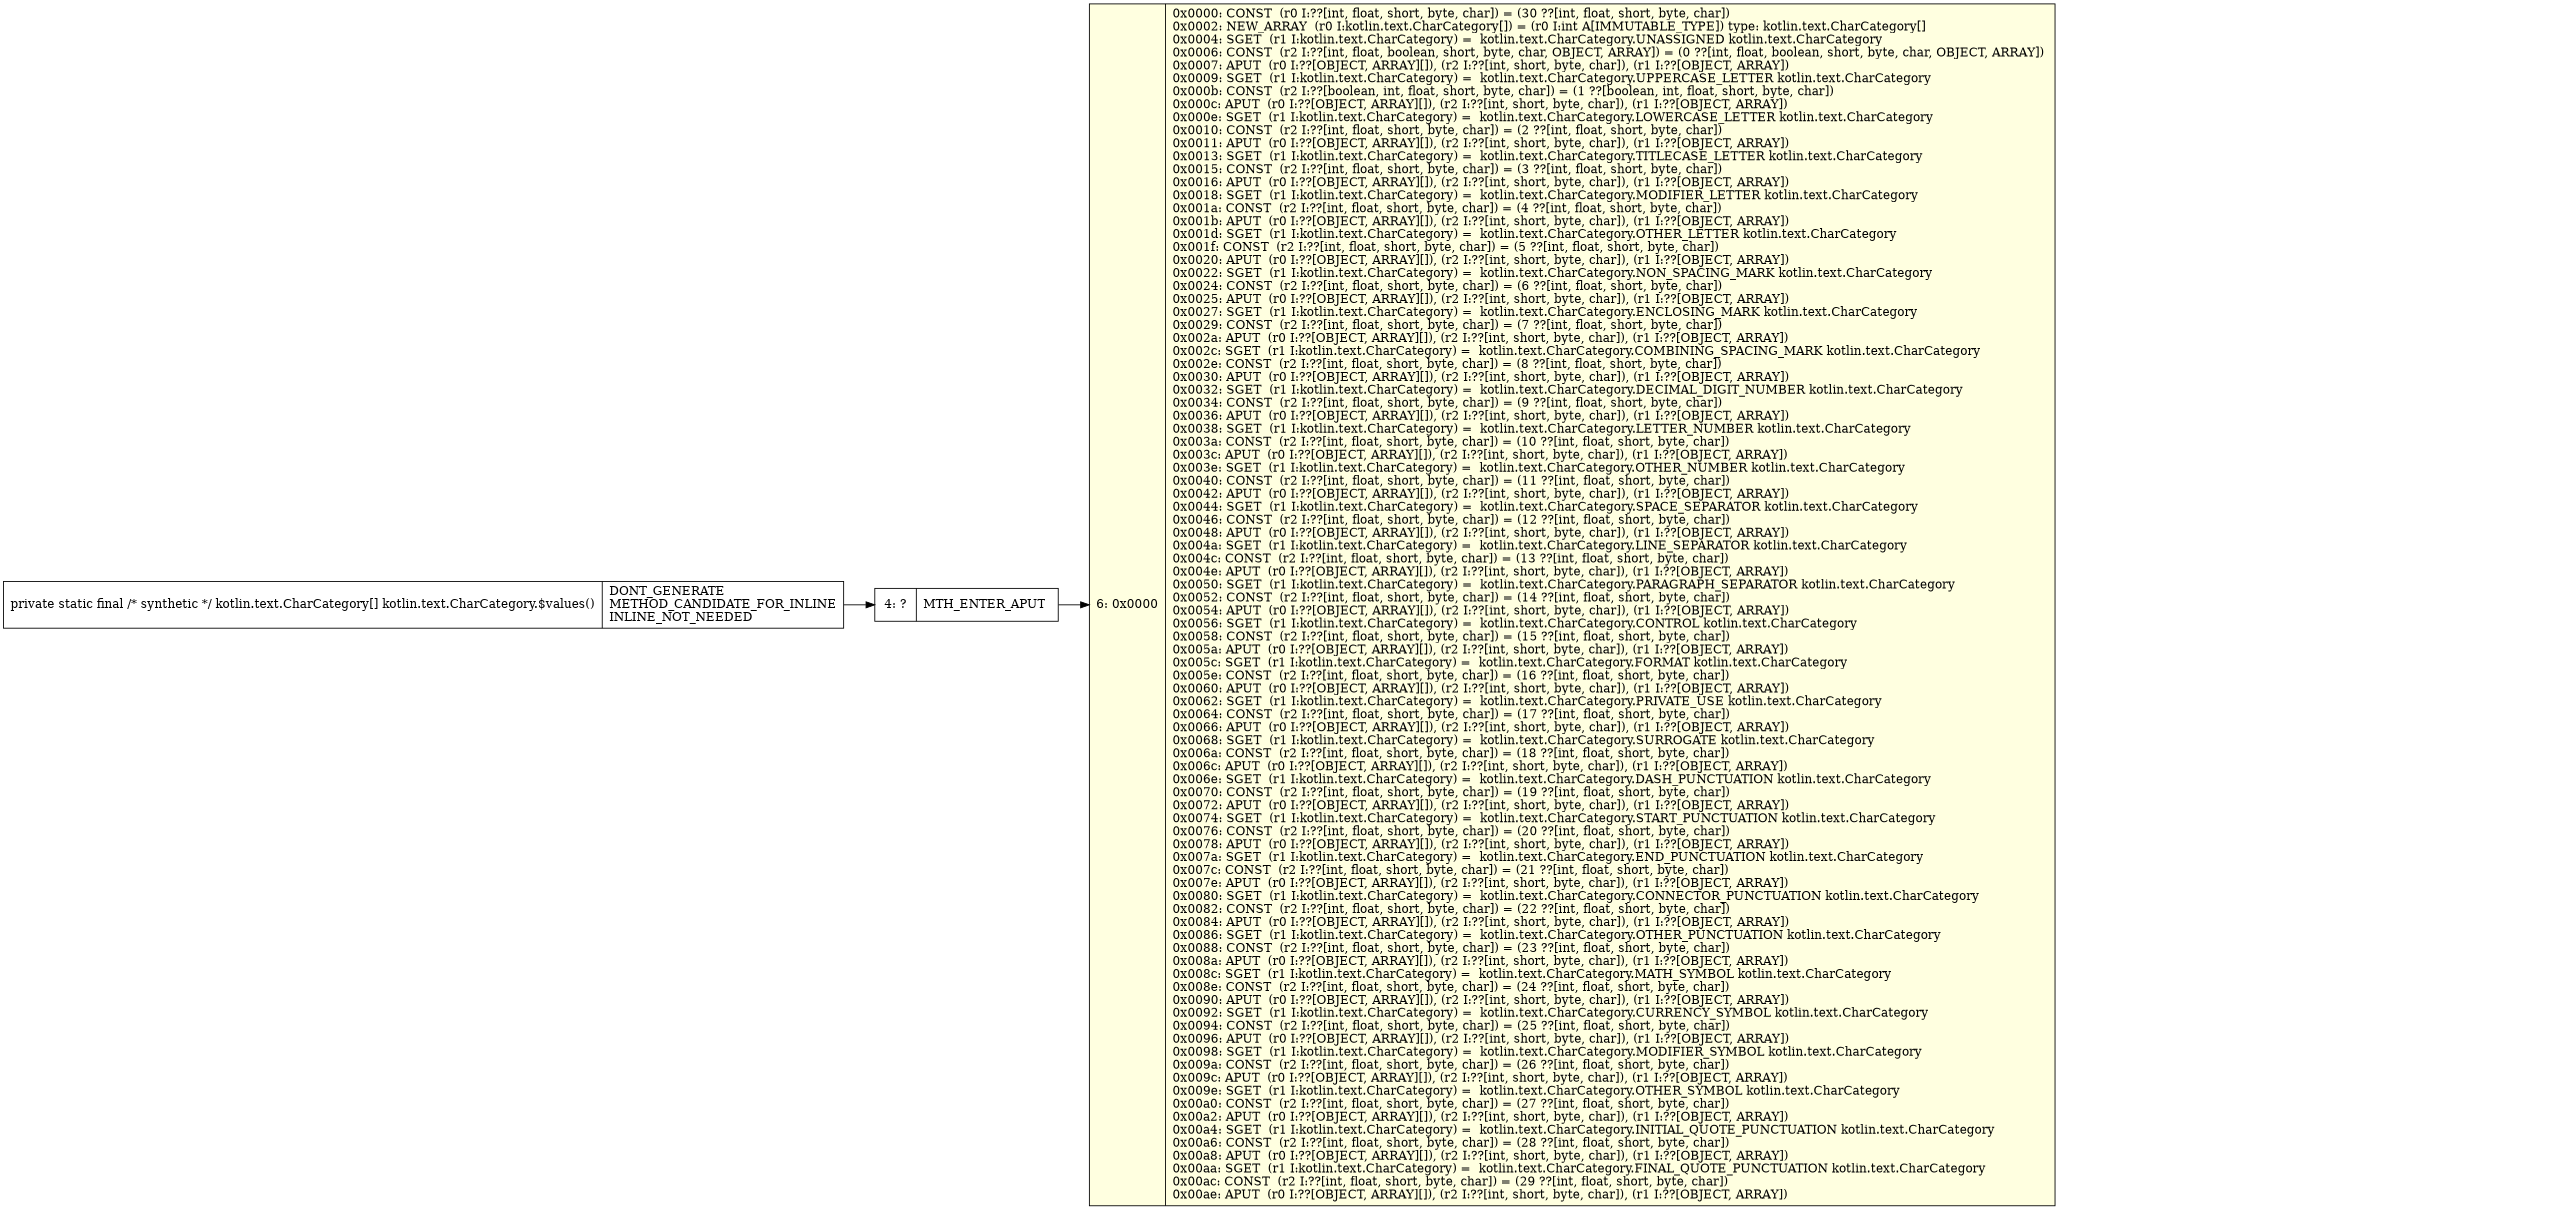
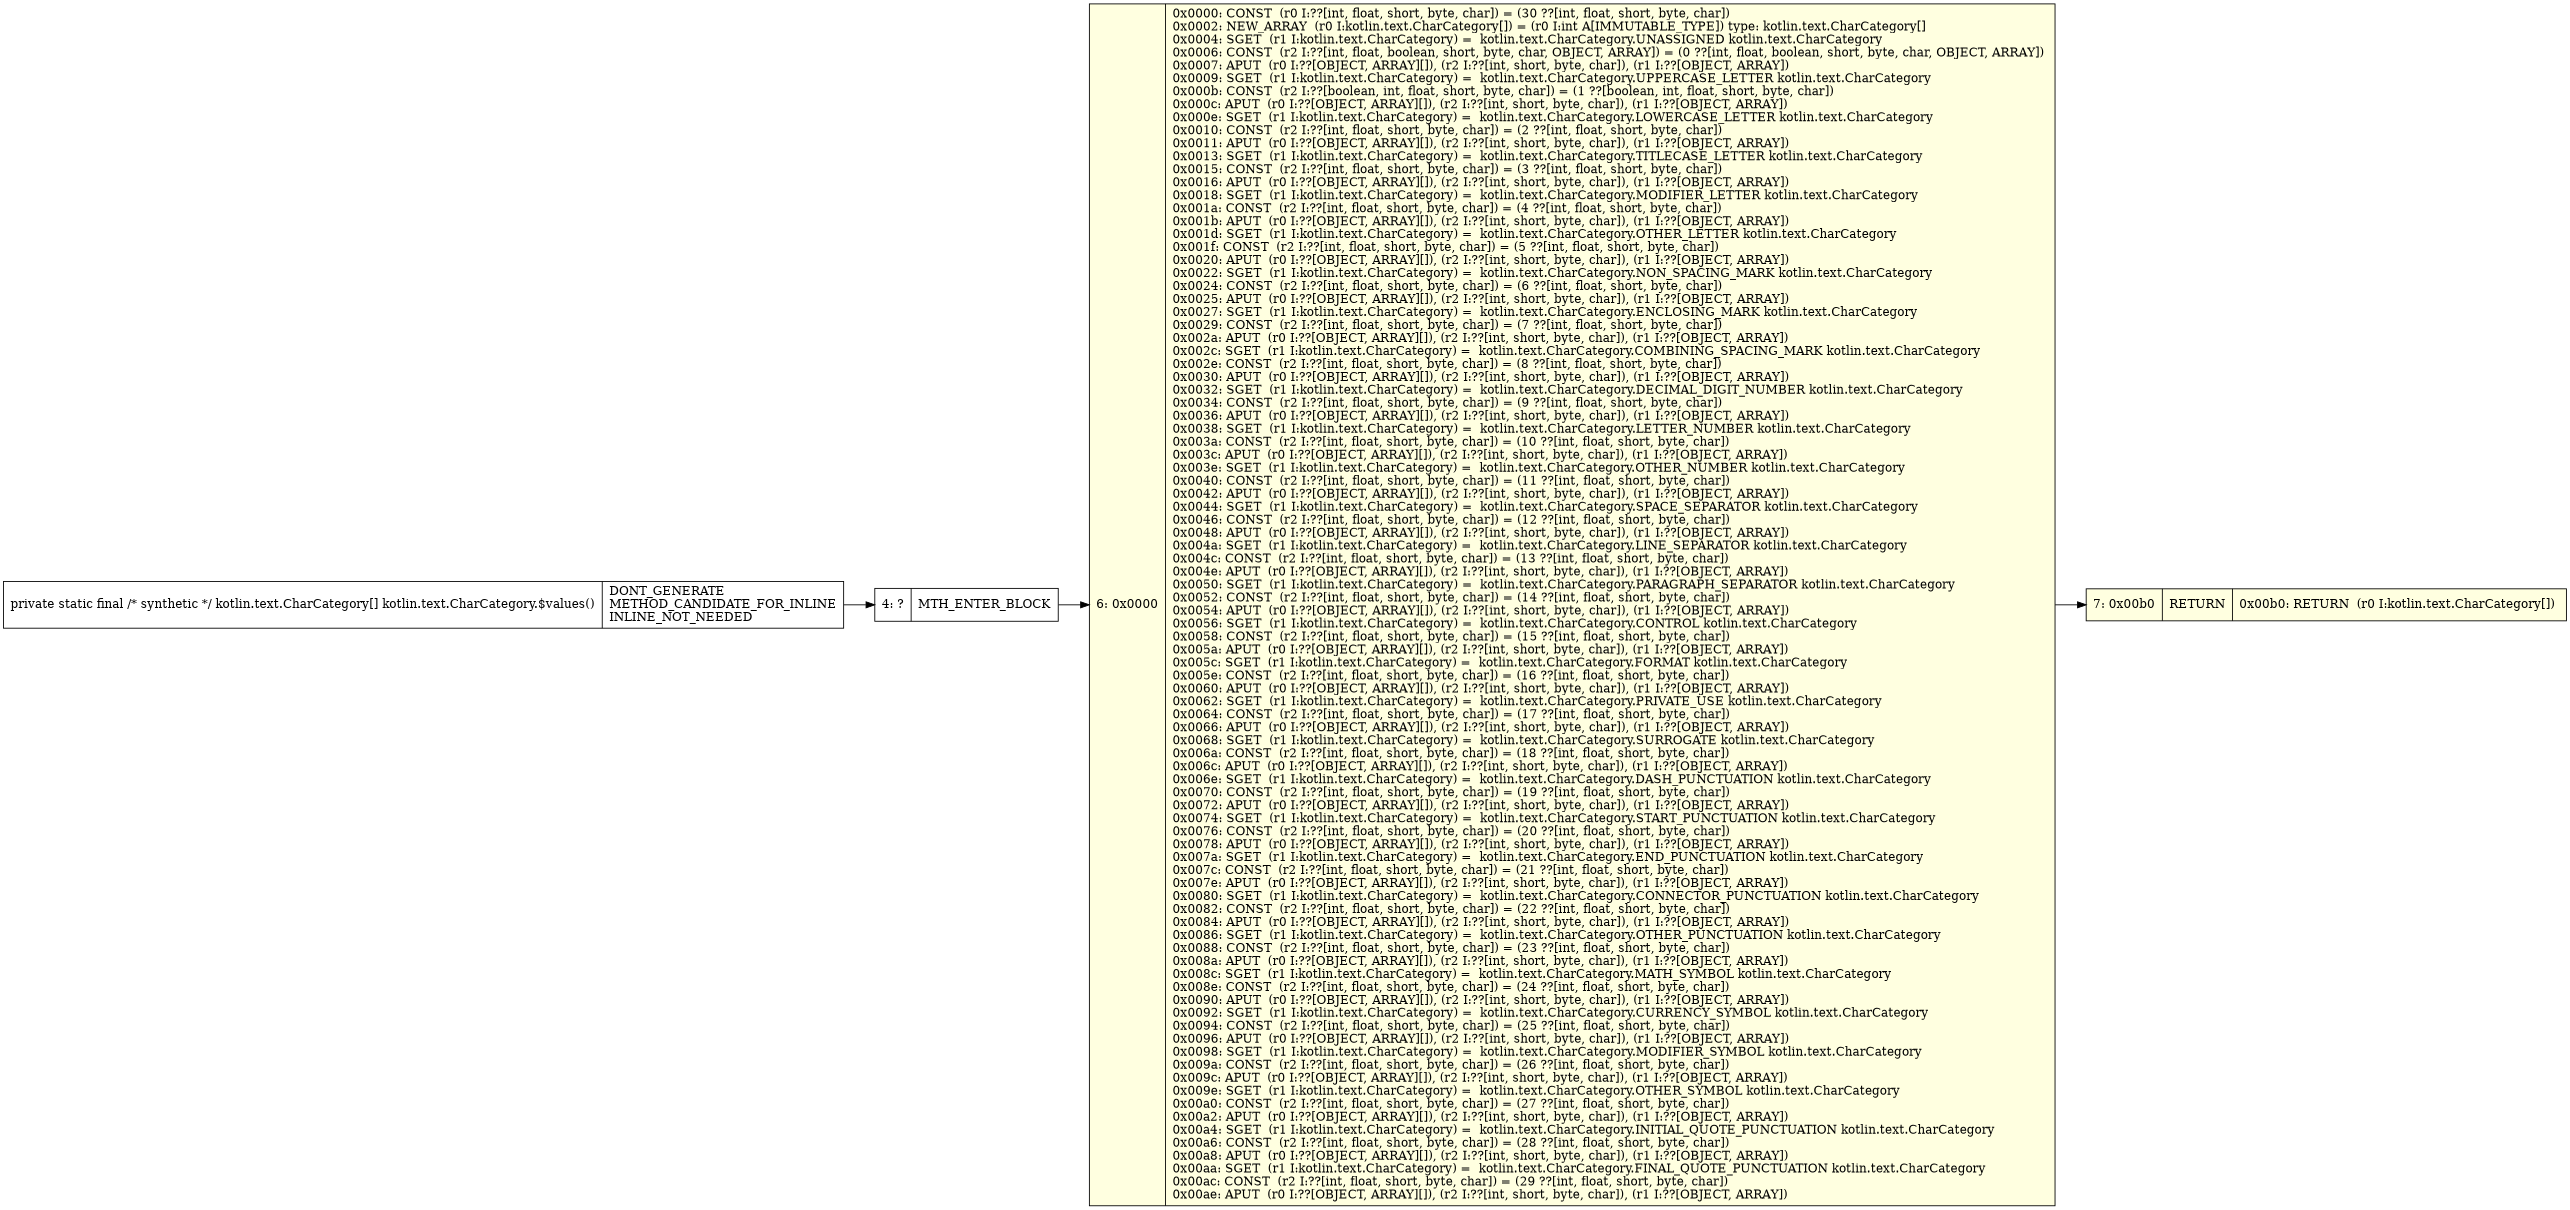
(985, 604) -> (985, 604)
none -> (2326, 605)
